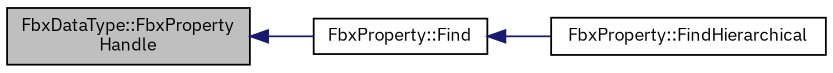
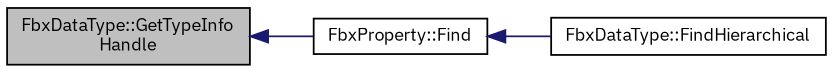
(128, 36) -> (128, 36)
(689, 36) -> (689, 36)
